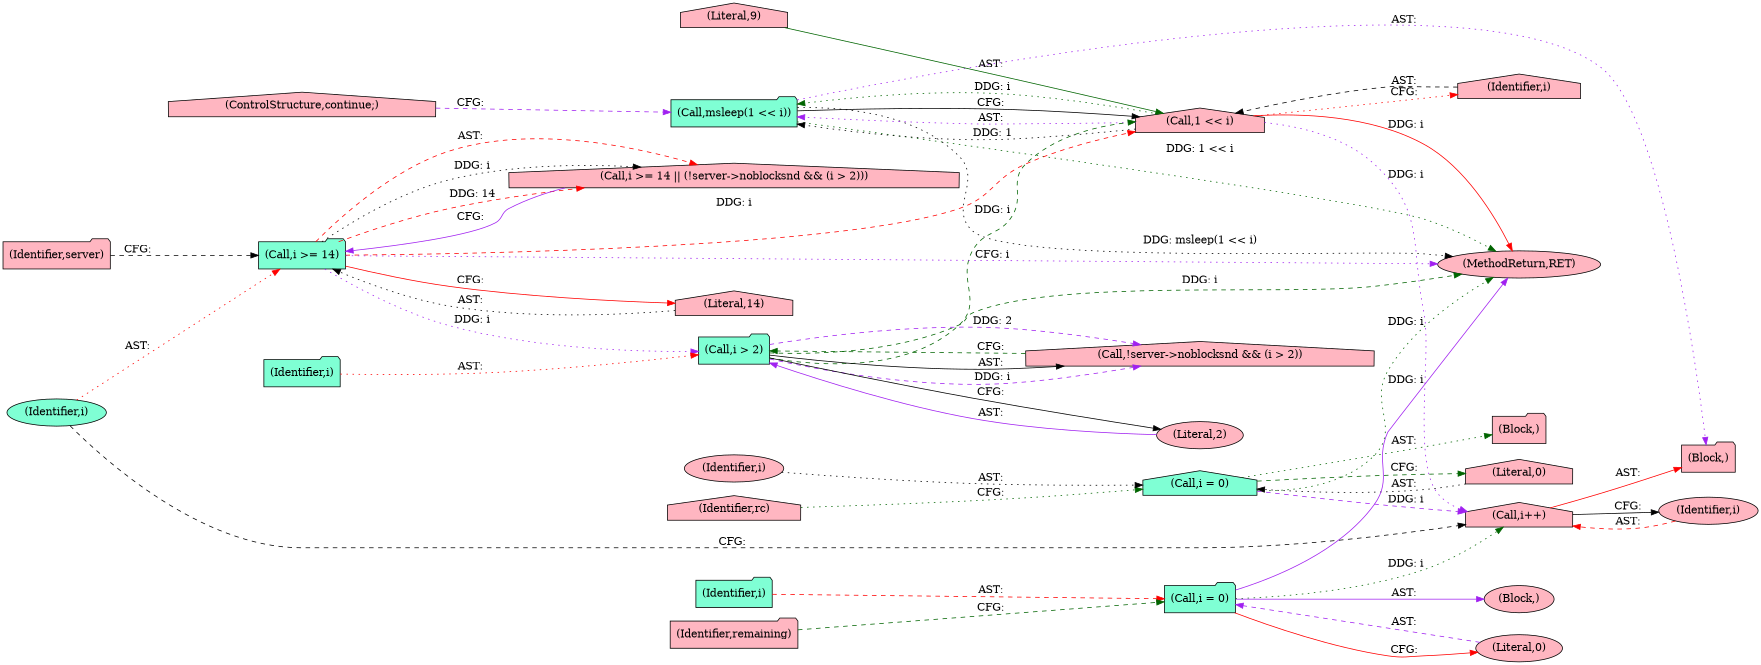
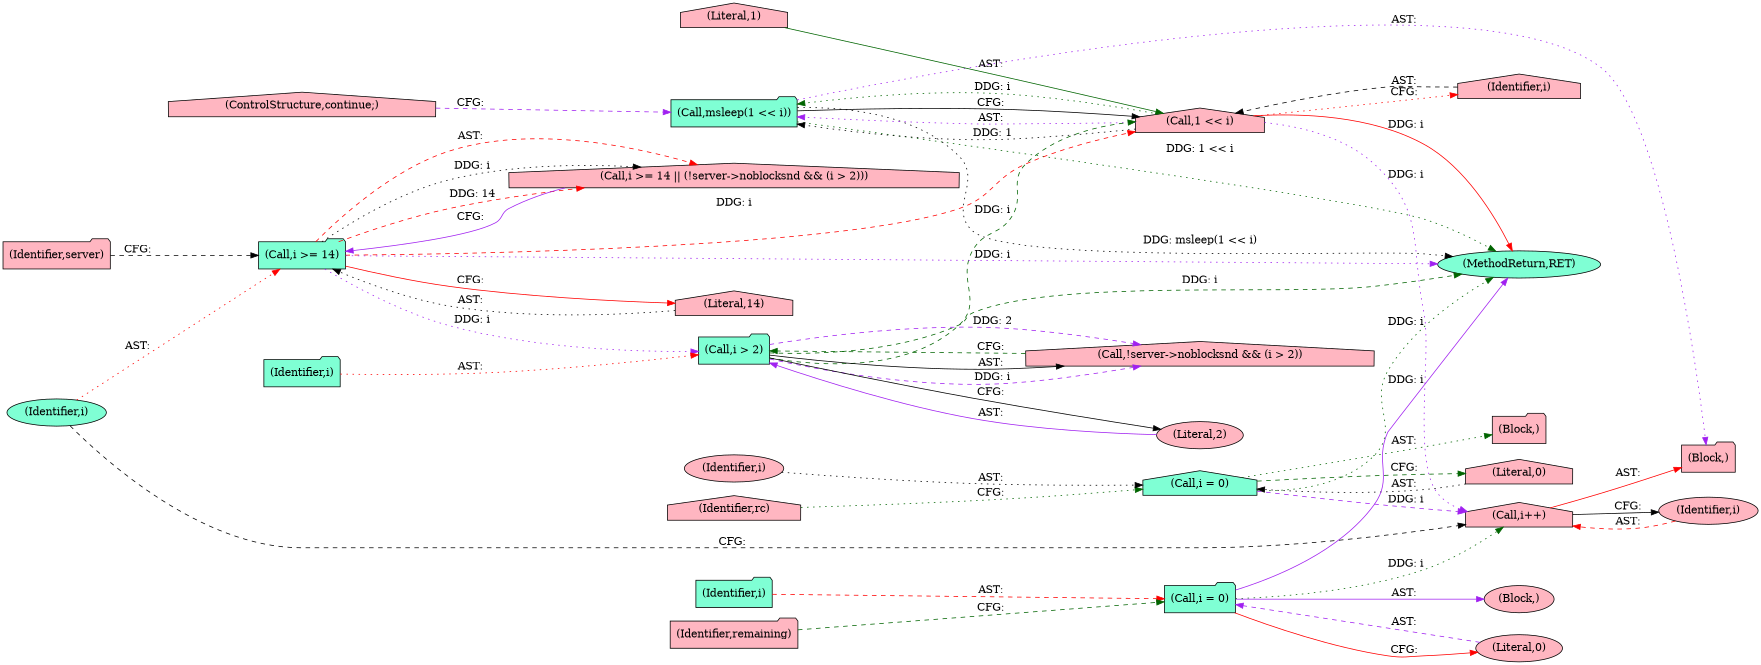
(734, 17) -> (734, 17)
(992, 255) -> (992, 255)
(1519, 264) -> (1519, 264)
